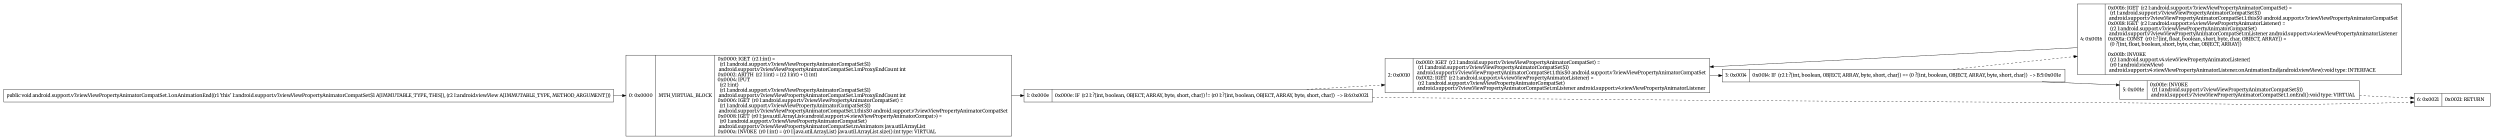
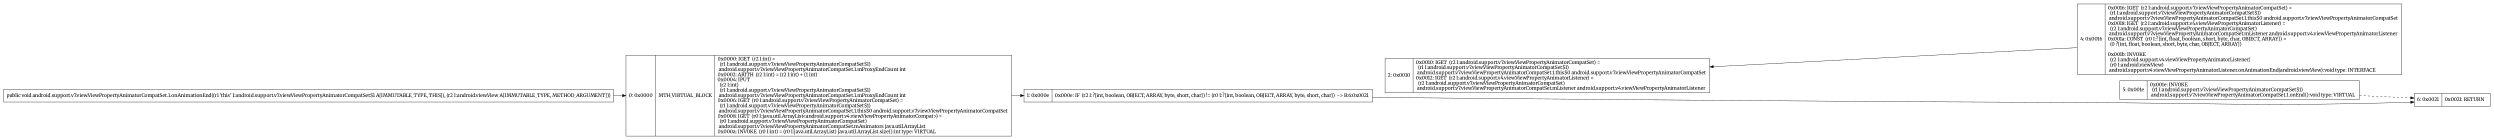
(1894, 76) -> none
(1344, 87) -> none
(1892, 102) -> (1892, 102)
